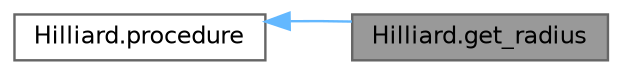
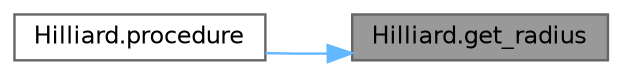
(321, 21) -> (297, 54)
